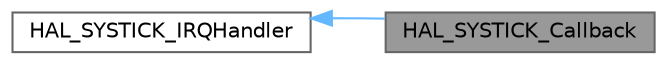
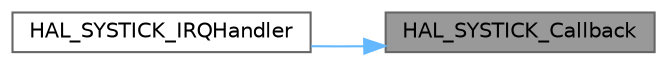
(358, 18) -> (337, 46)
